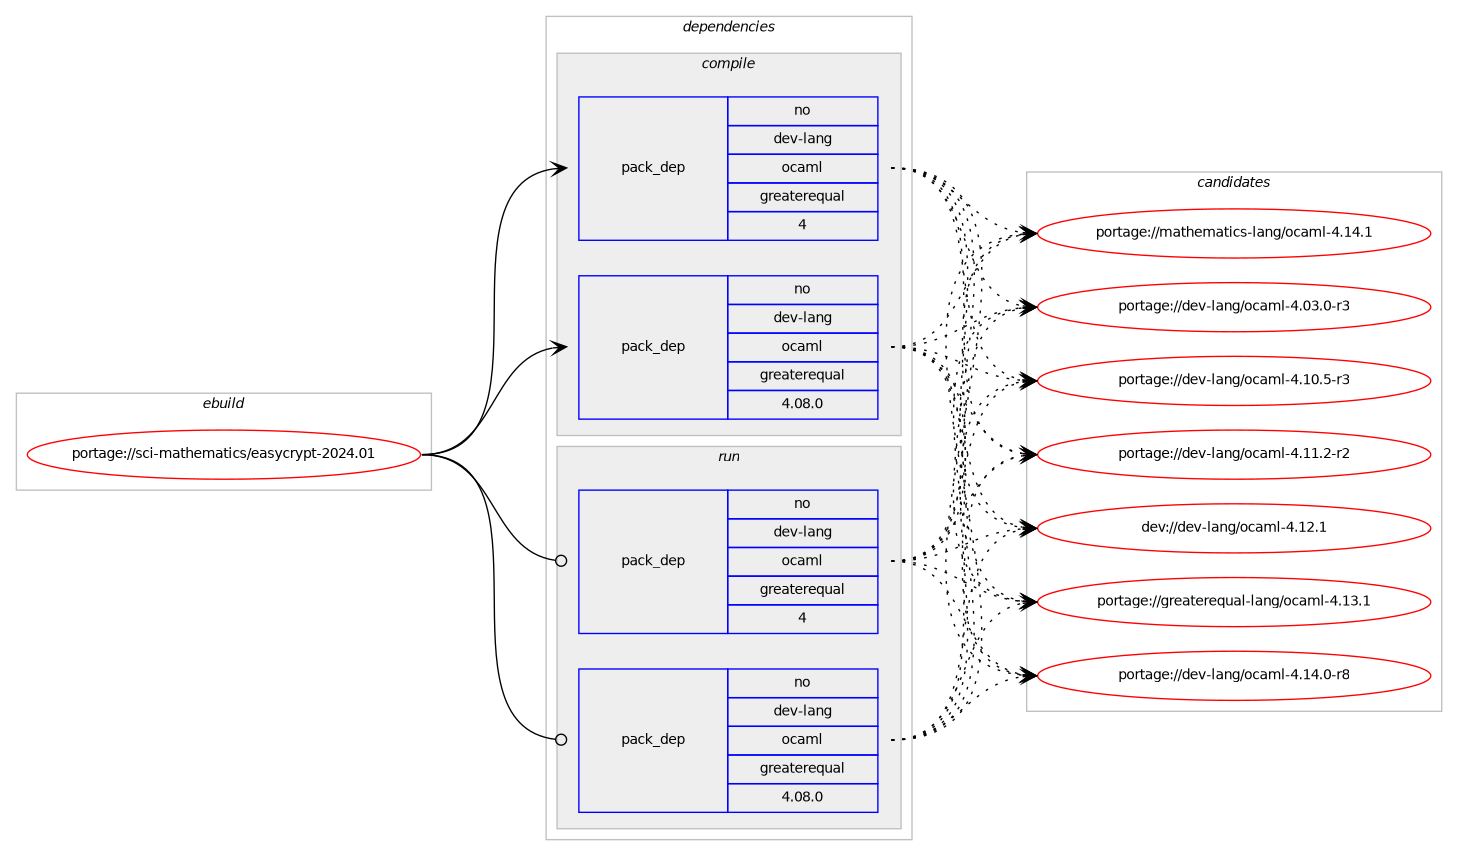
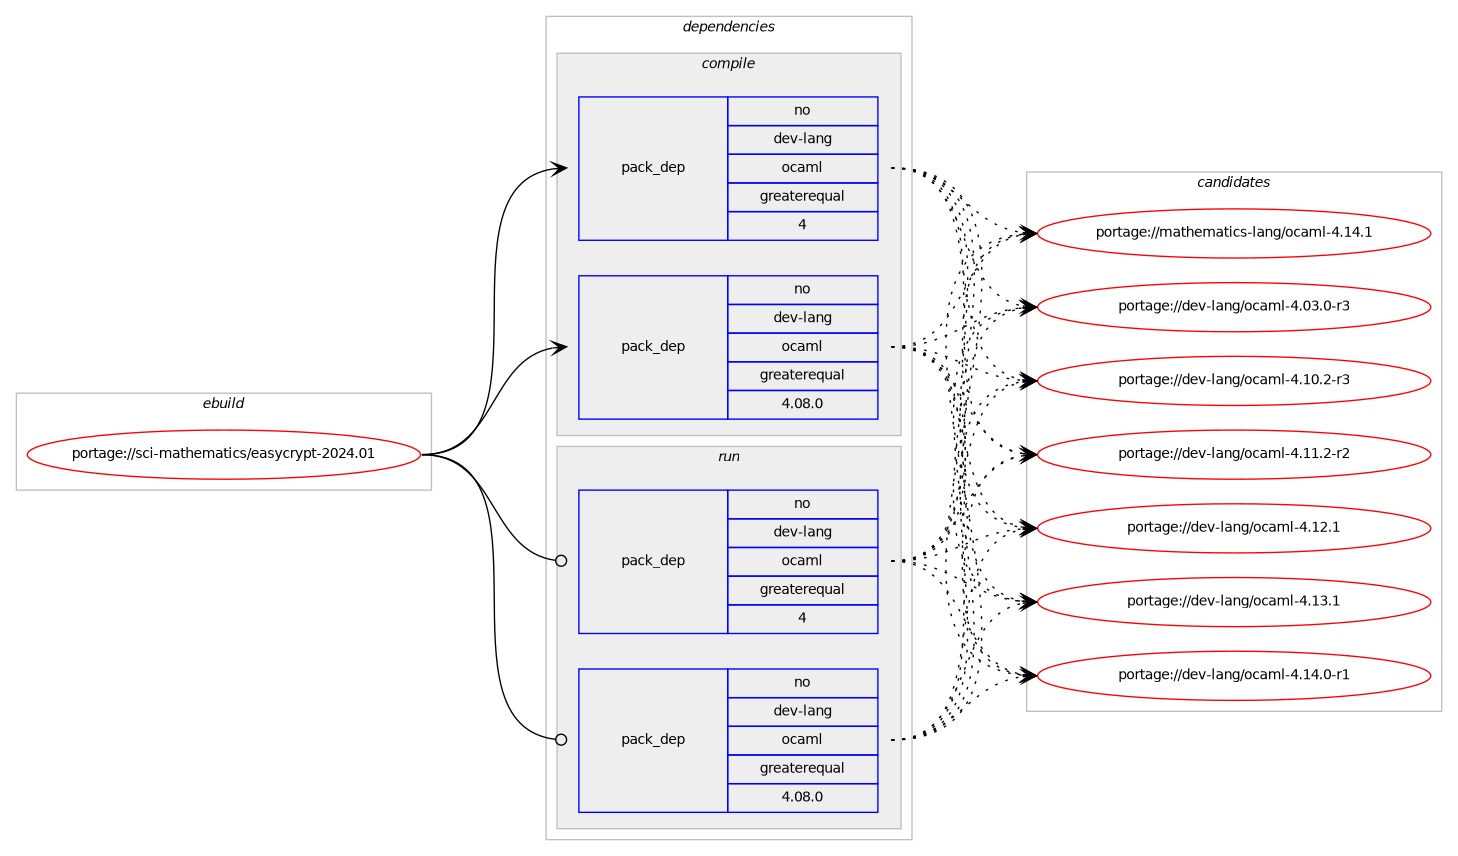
(1234, 381) -> (1234, 381)
(1234, 528) -> (1234, 528)
(1234, 602) -> (1234, 602)
(1234, 676) -> (1234, 676)
